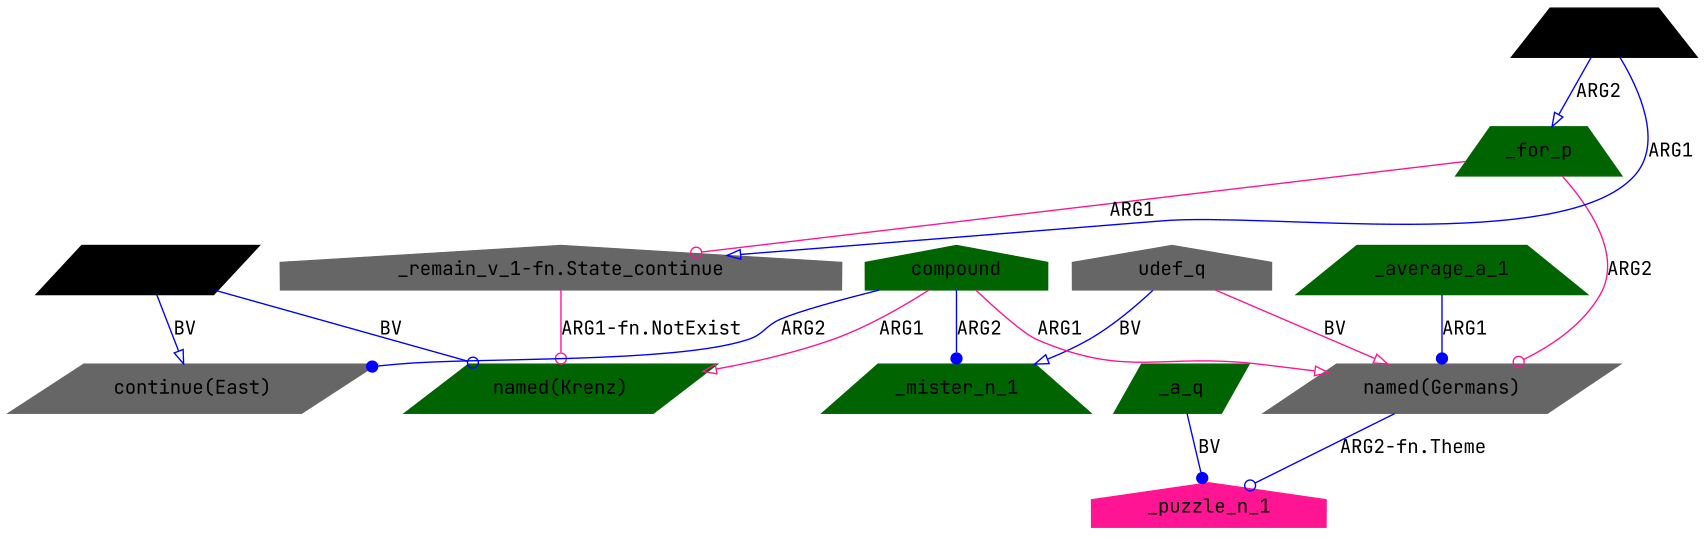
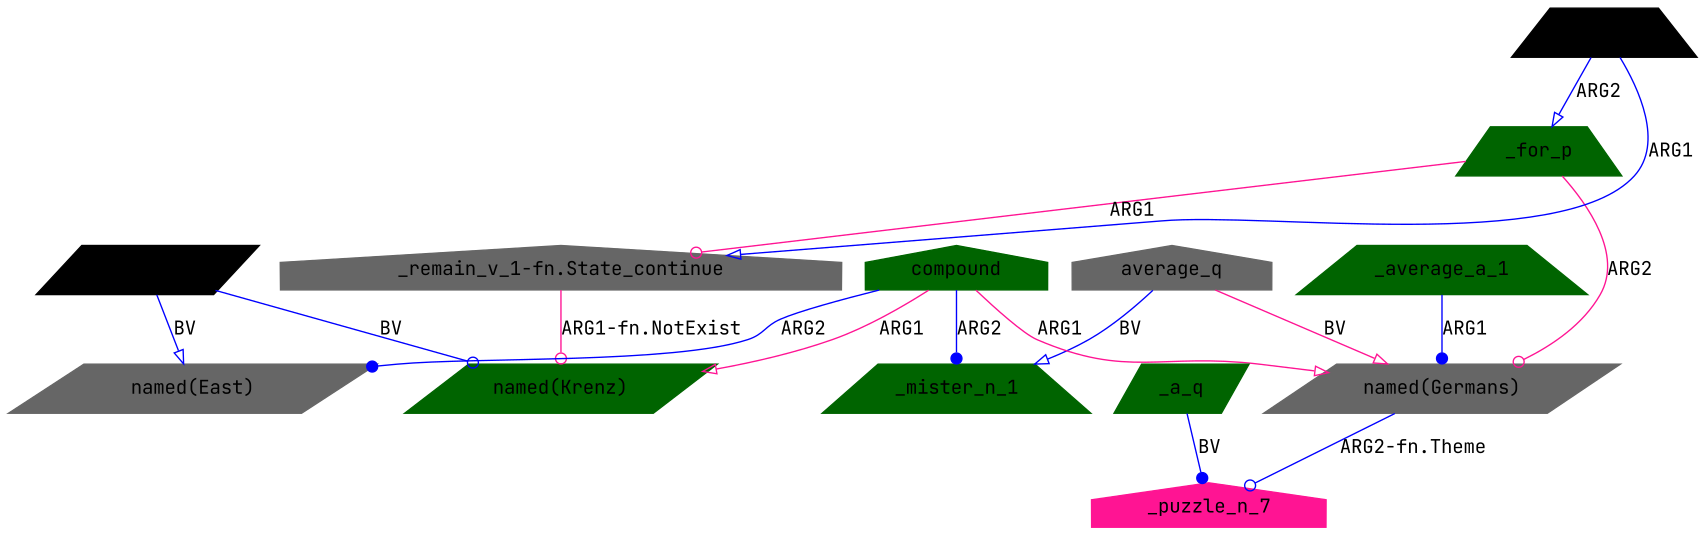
(1172, 270) -> (1172, 270)
(193, 389) -> (193, 389)
(1209, 507) -> (1209, 507)
